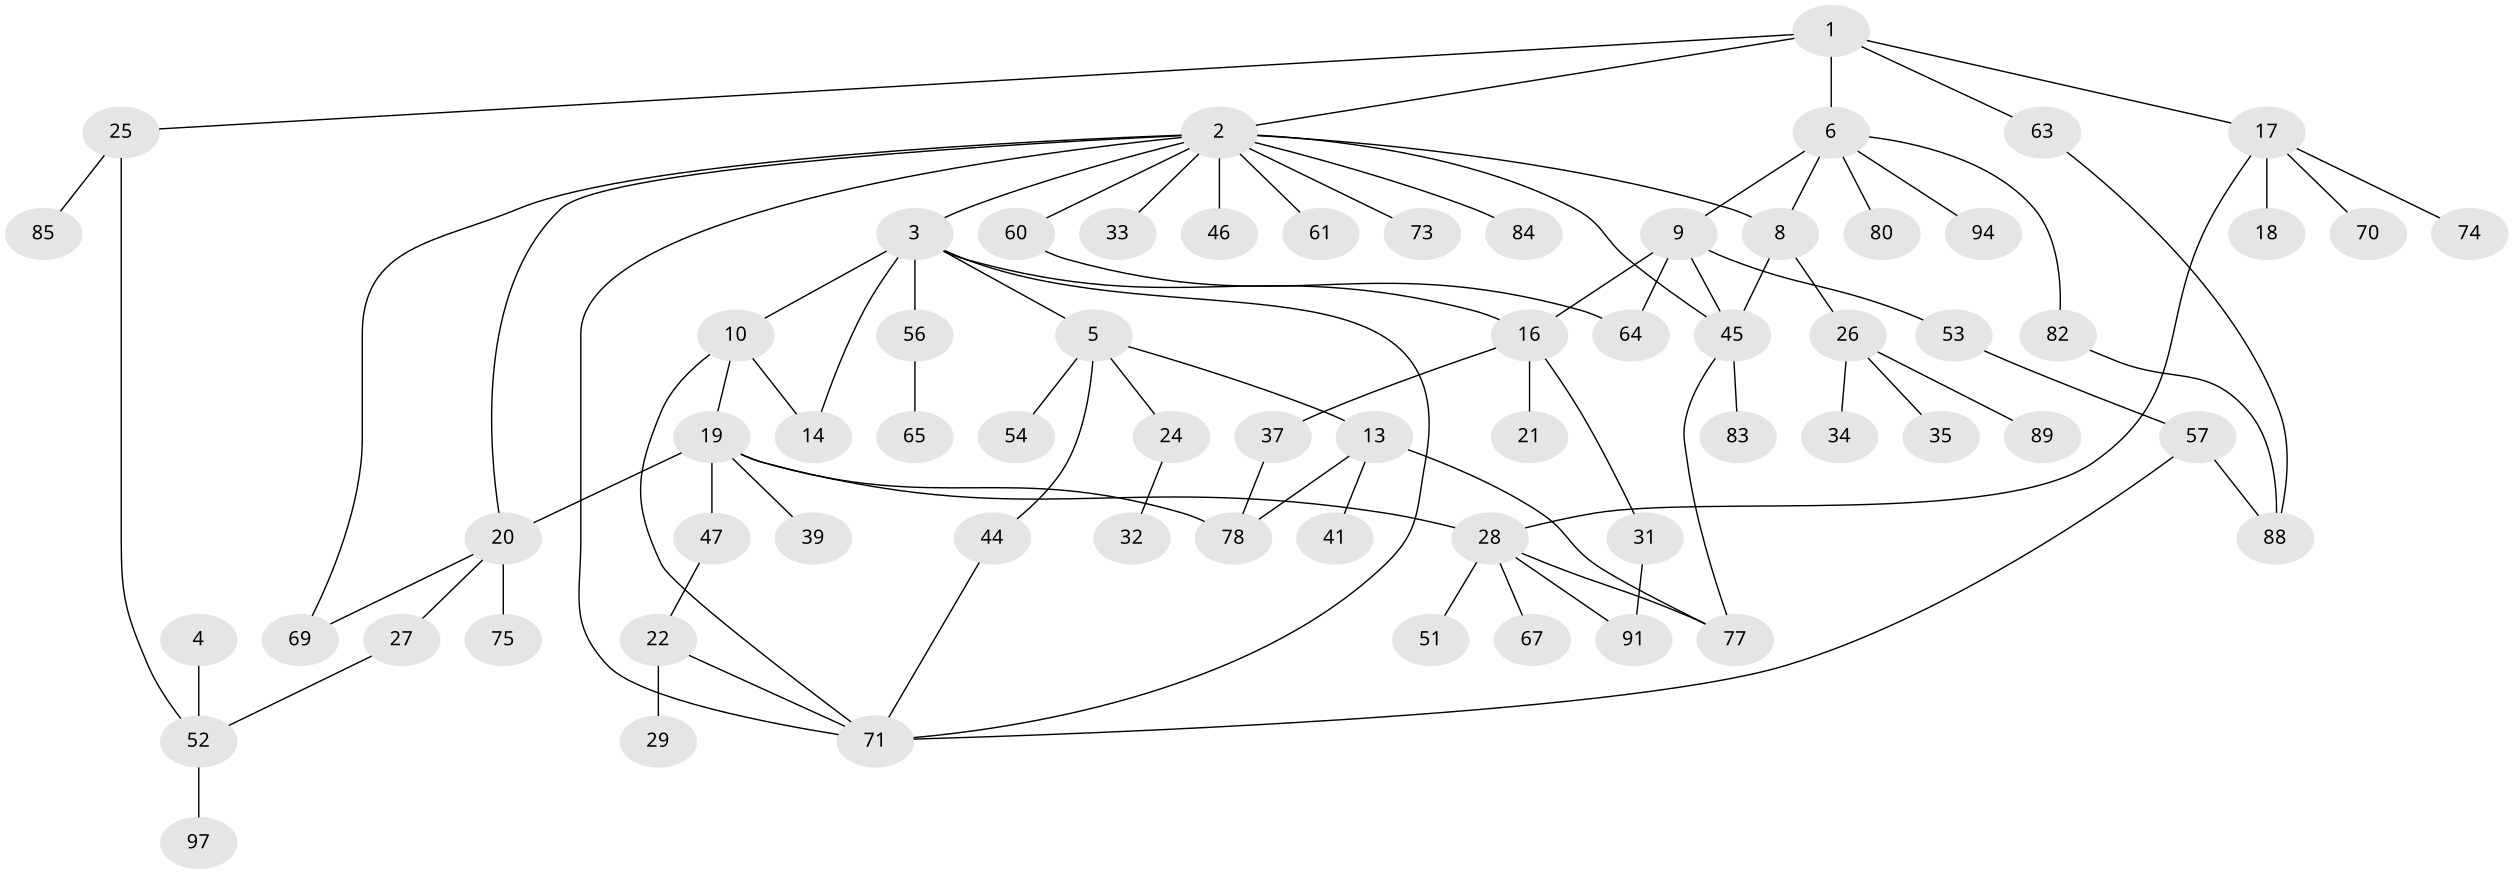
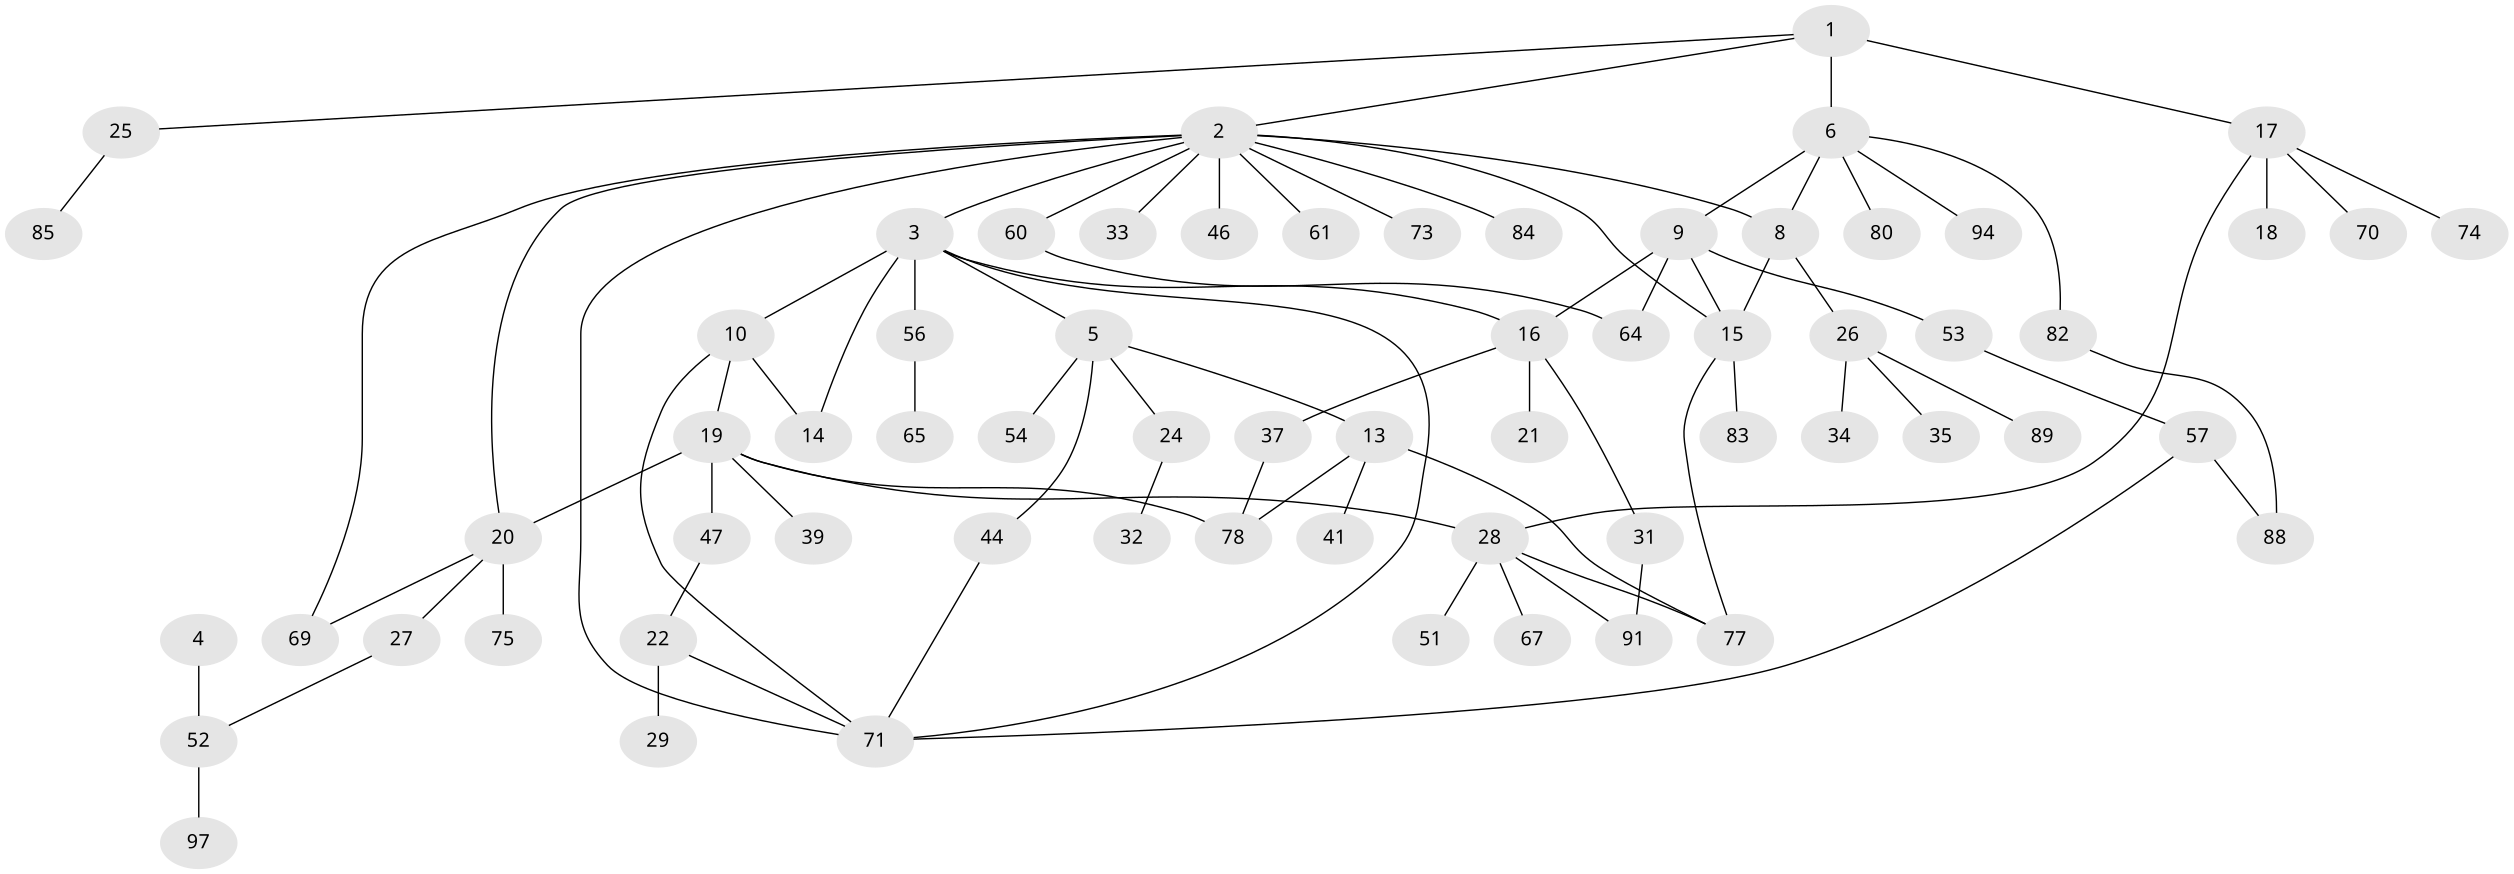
(2043, 133) -> none
(1733, 336) -> (1733, 336)
(121, 445) -> none
